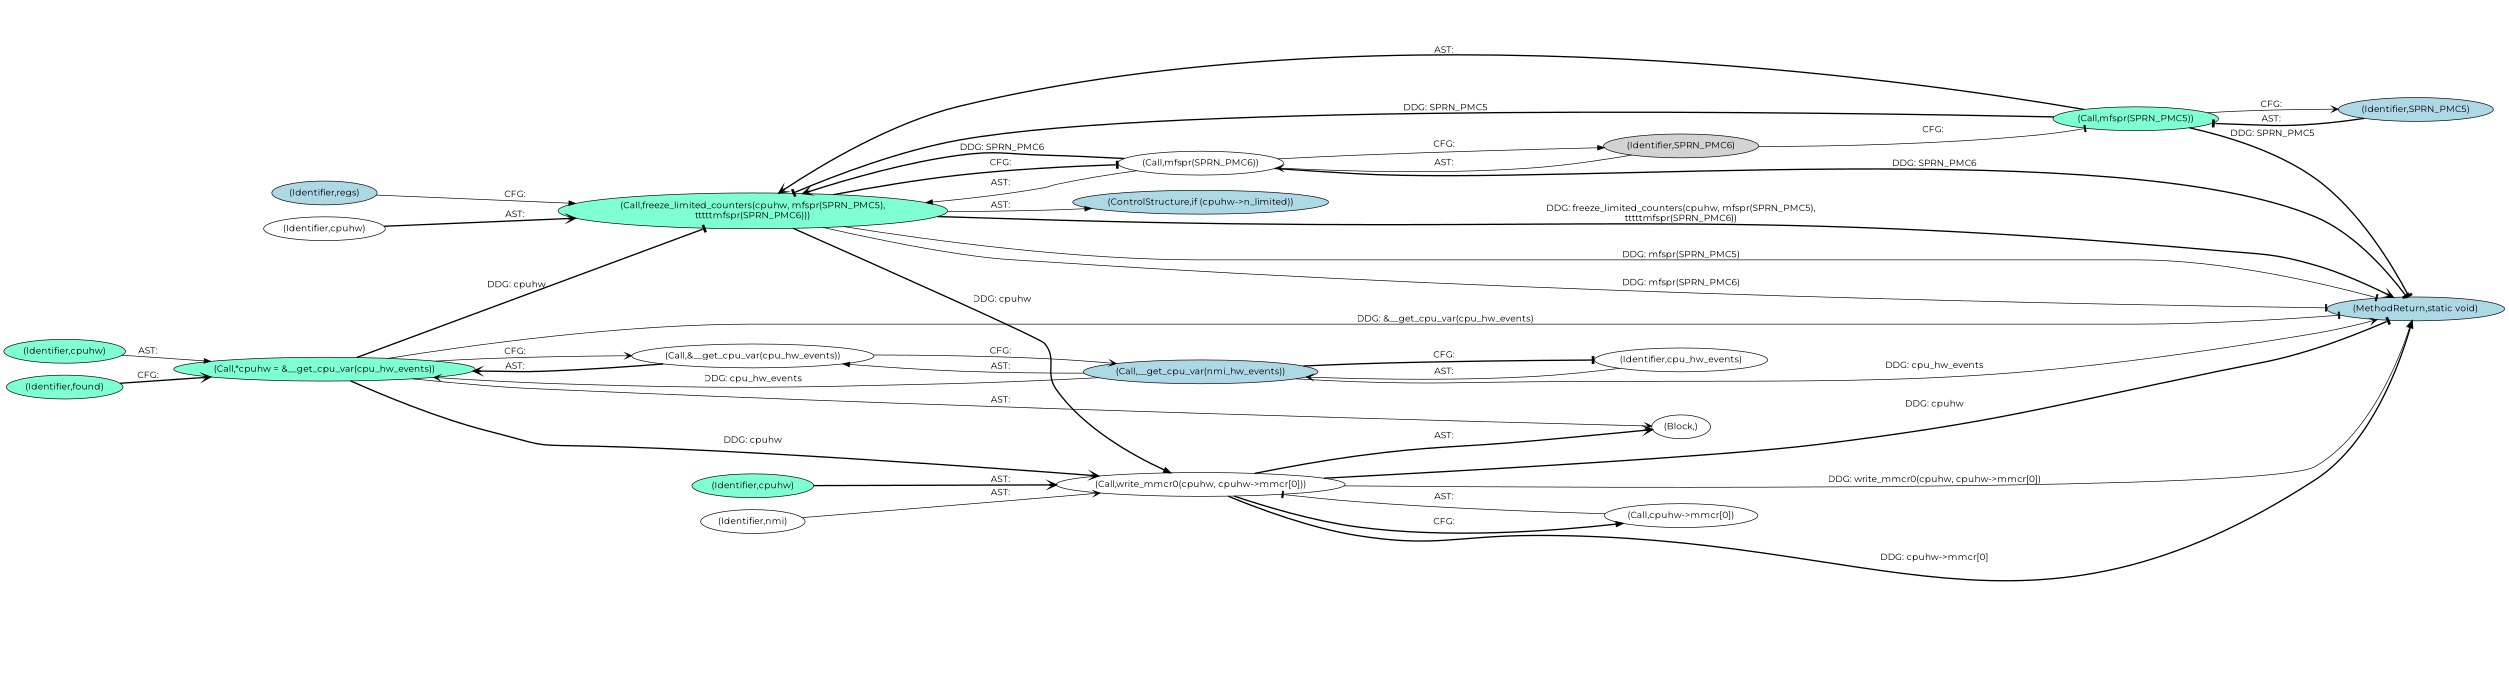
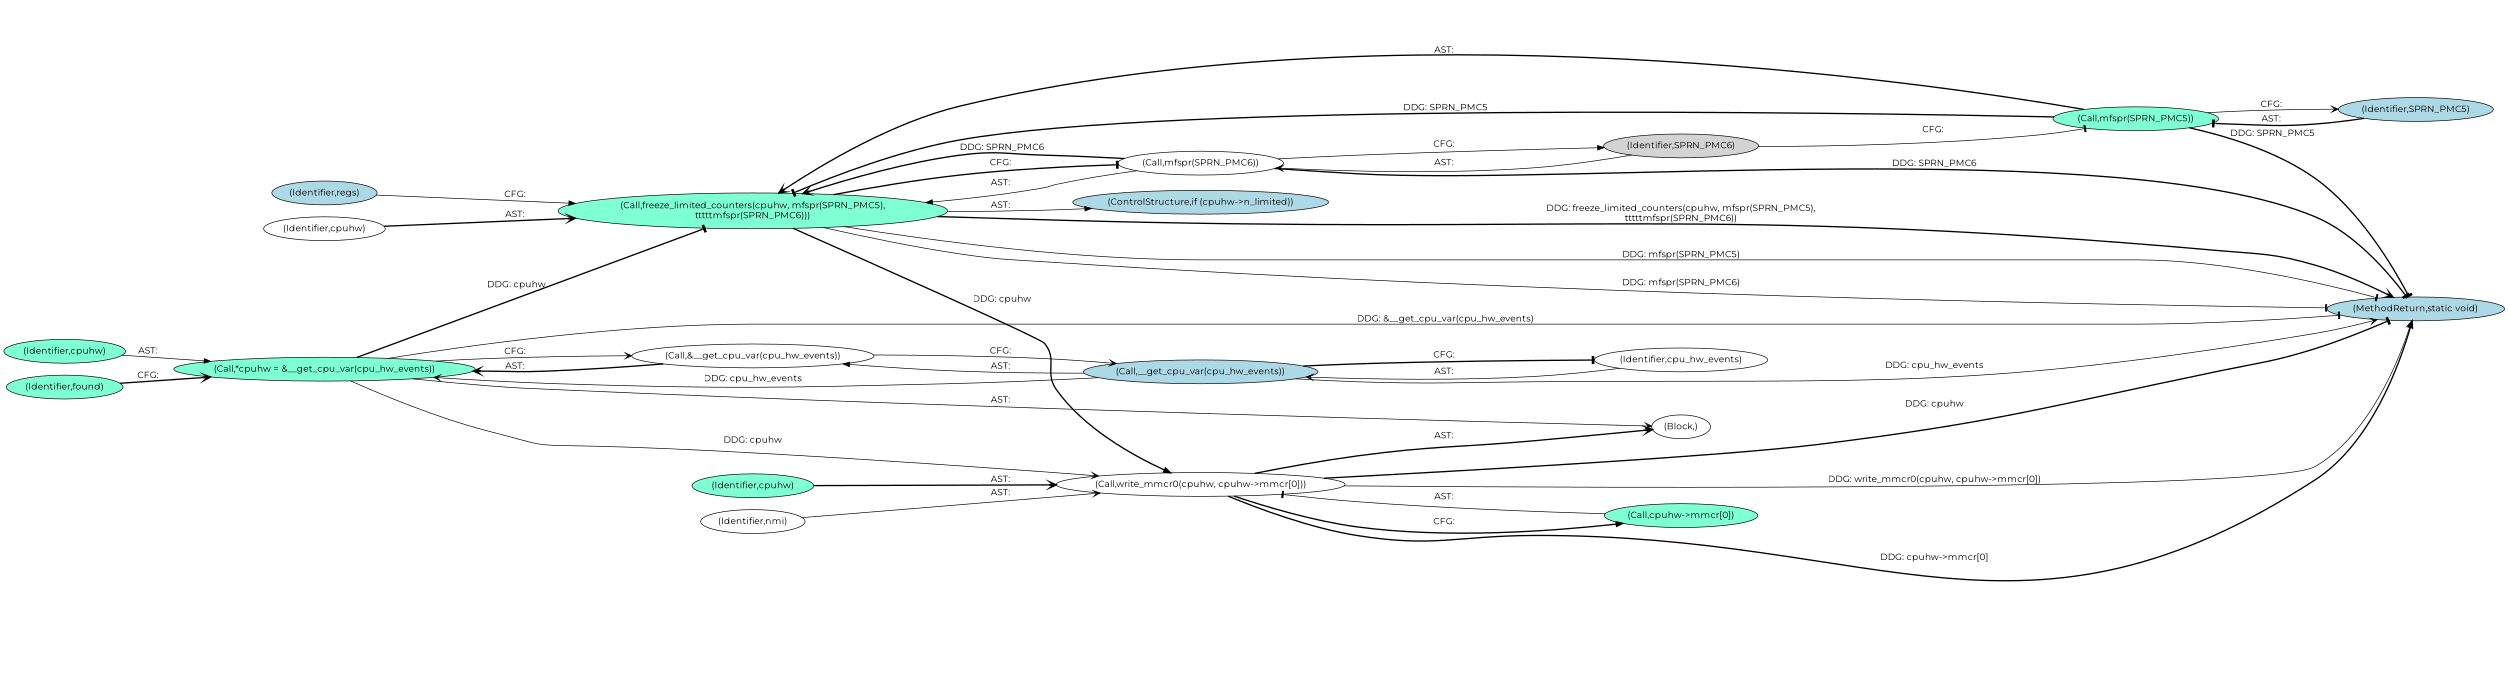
(1201, 372) -> (1201, 372)
(716, 451) -> (716, 451)
(1681, 516) -> (1681, 516)
